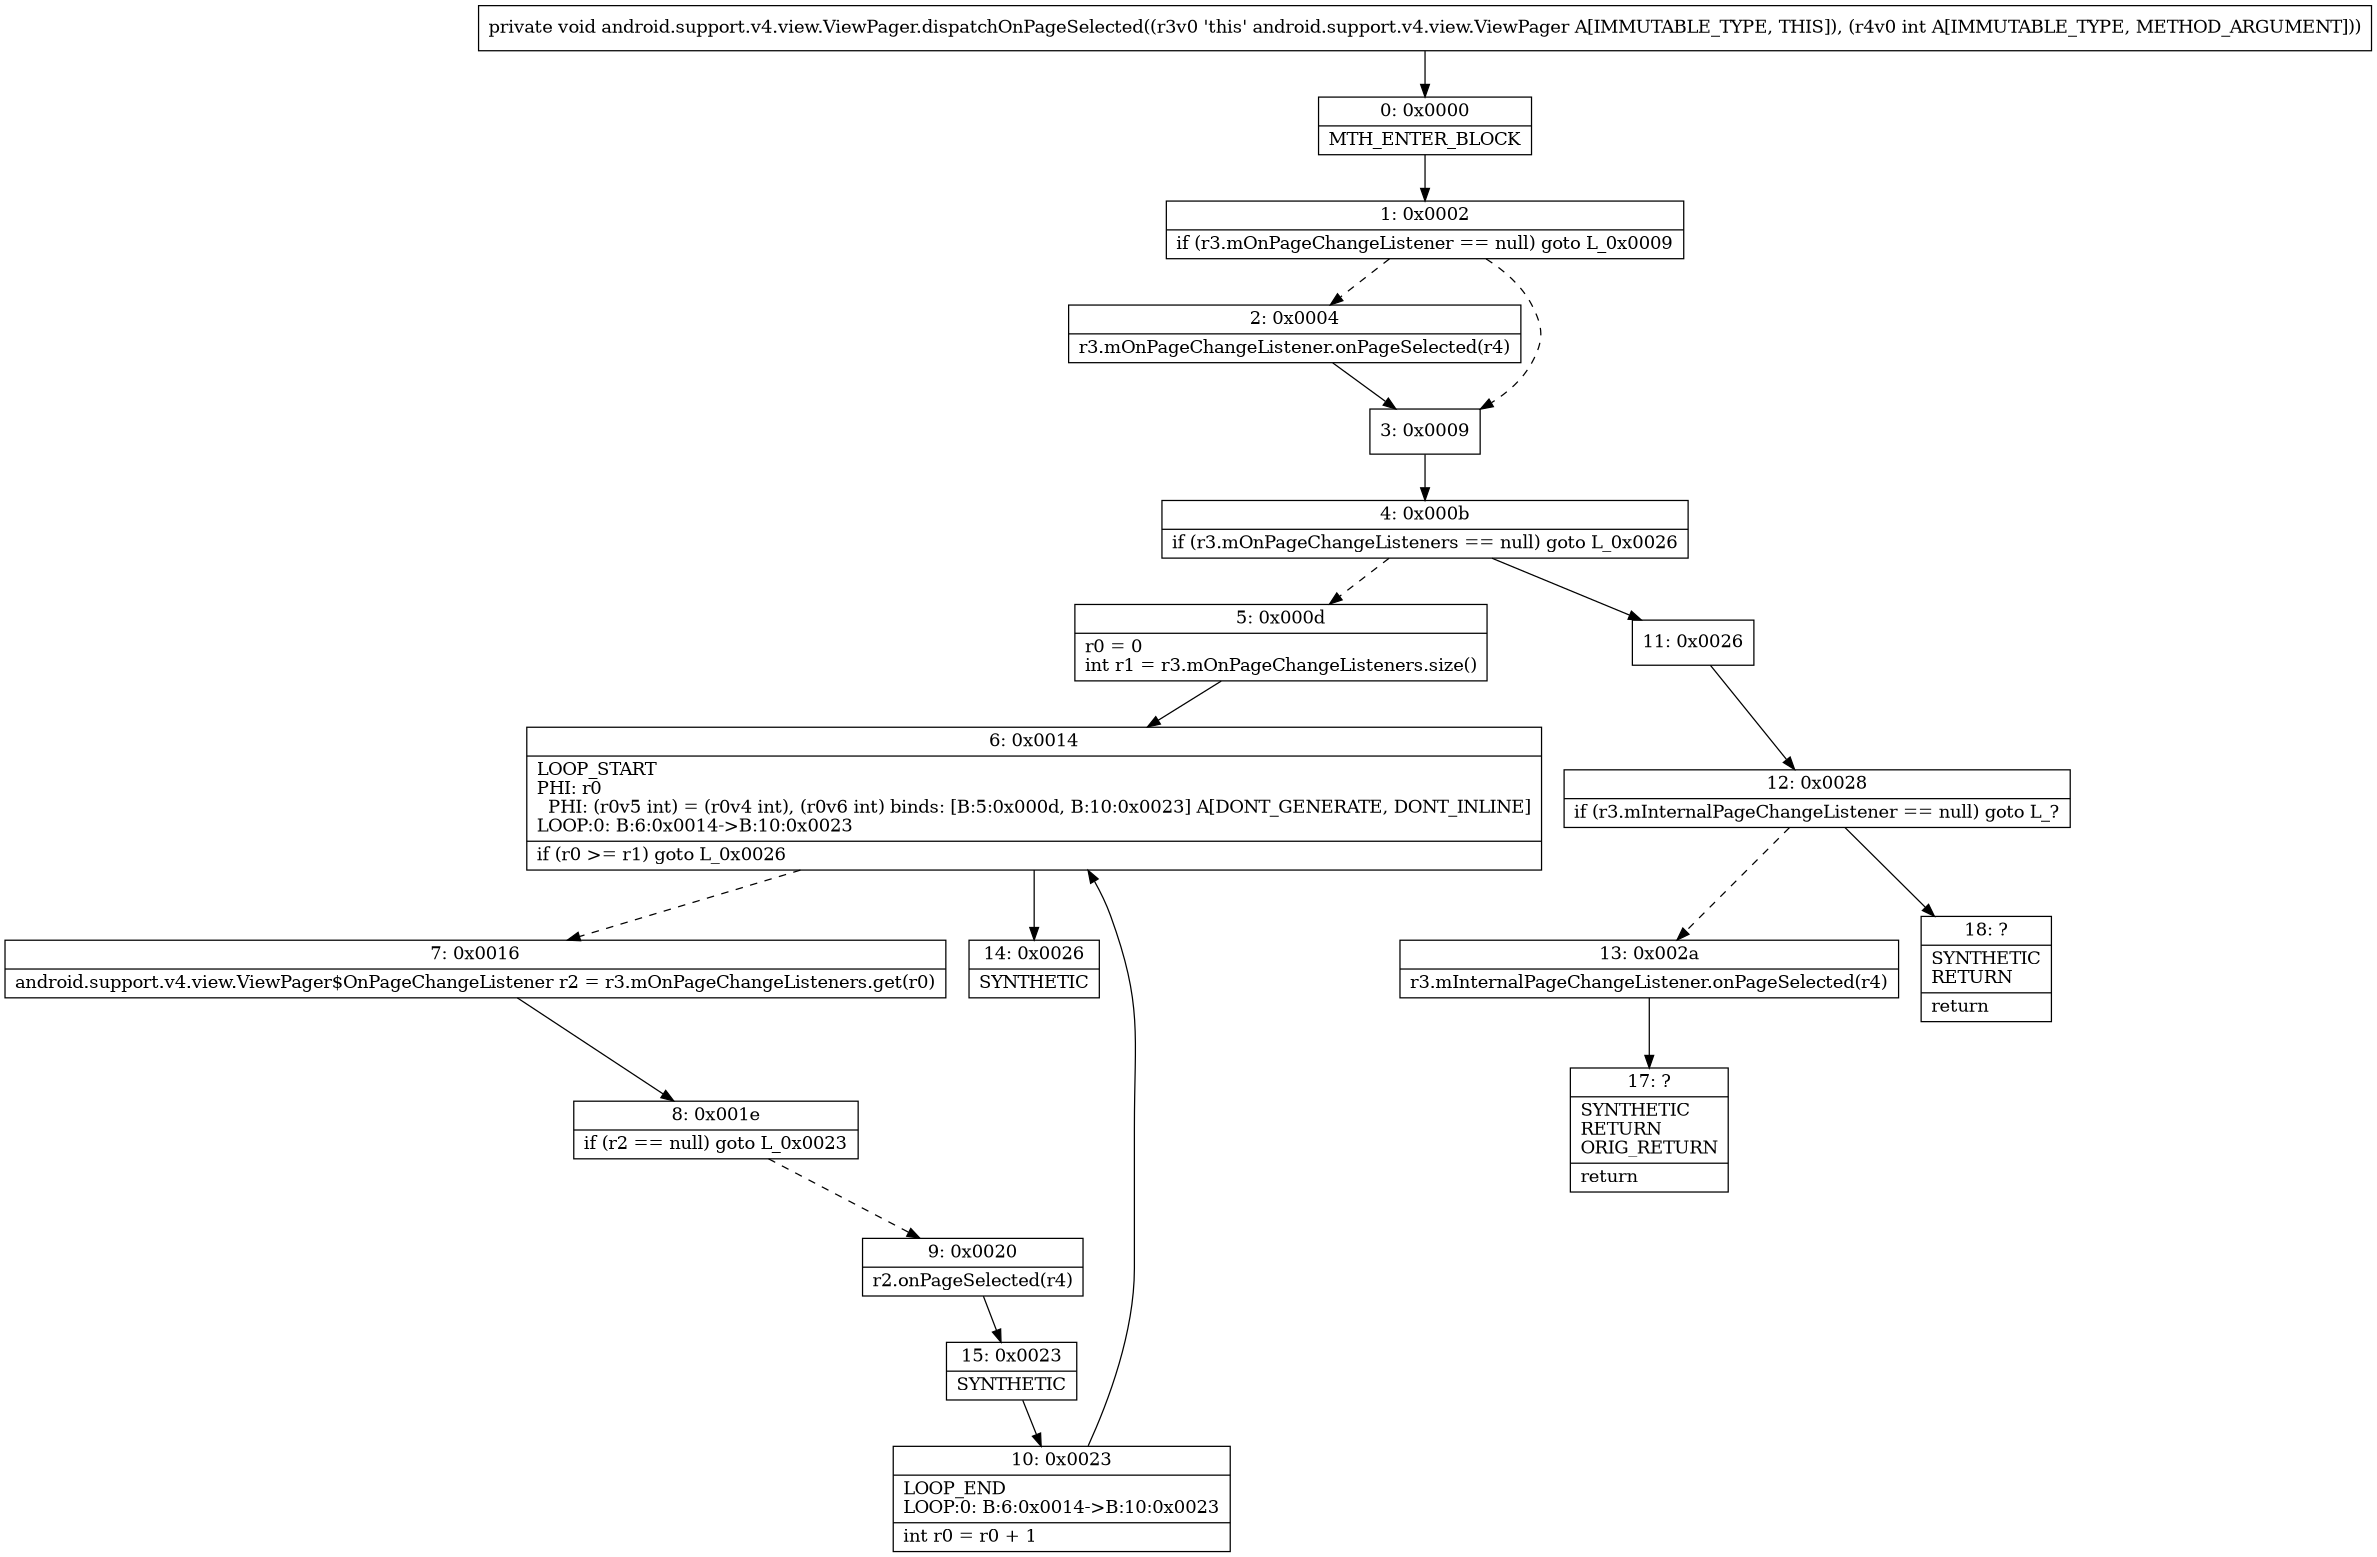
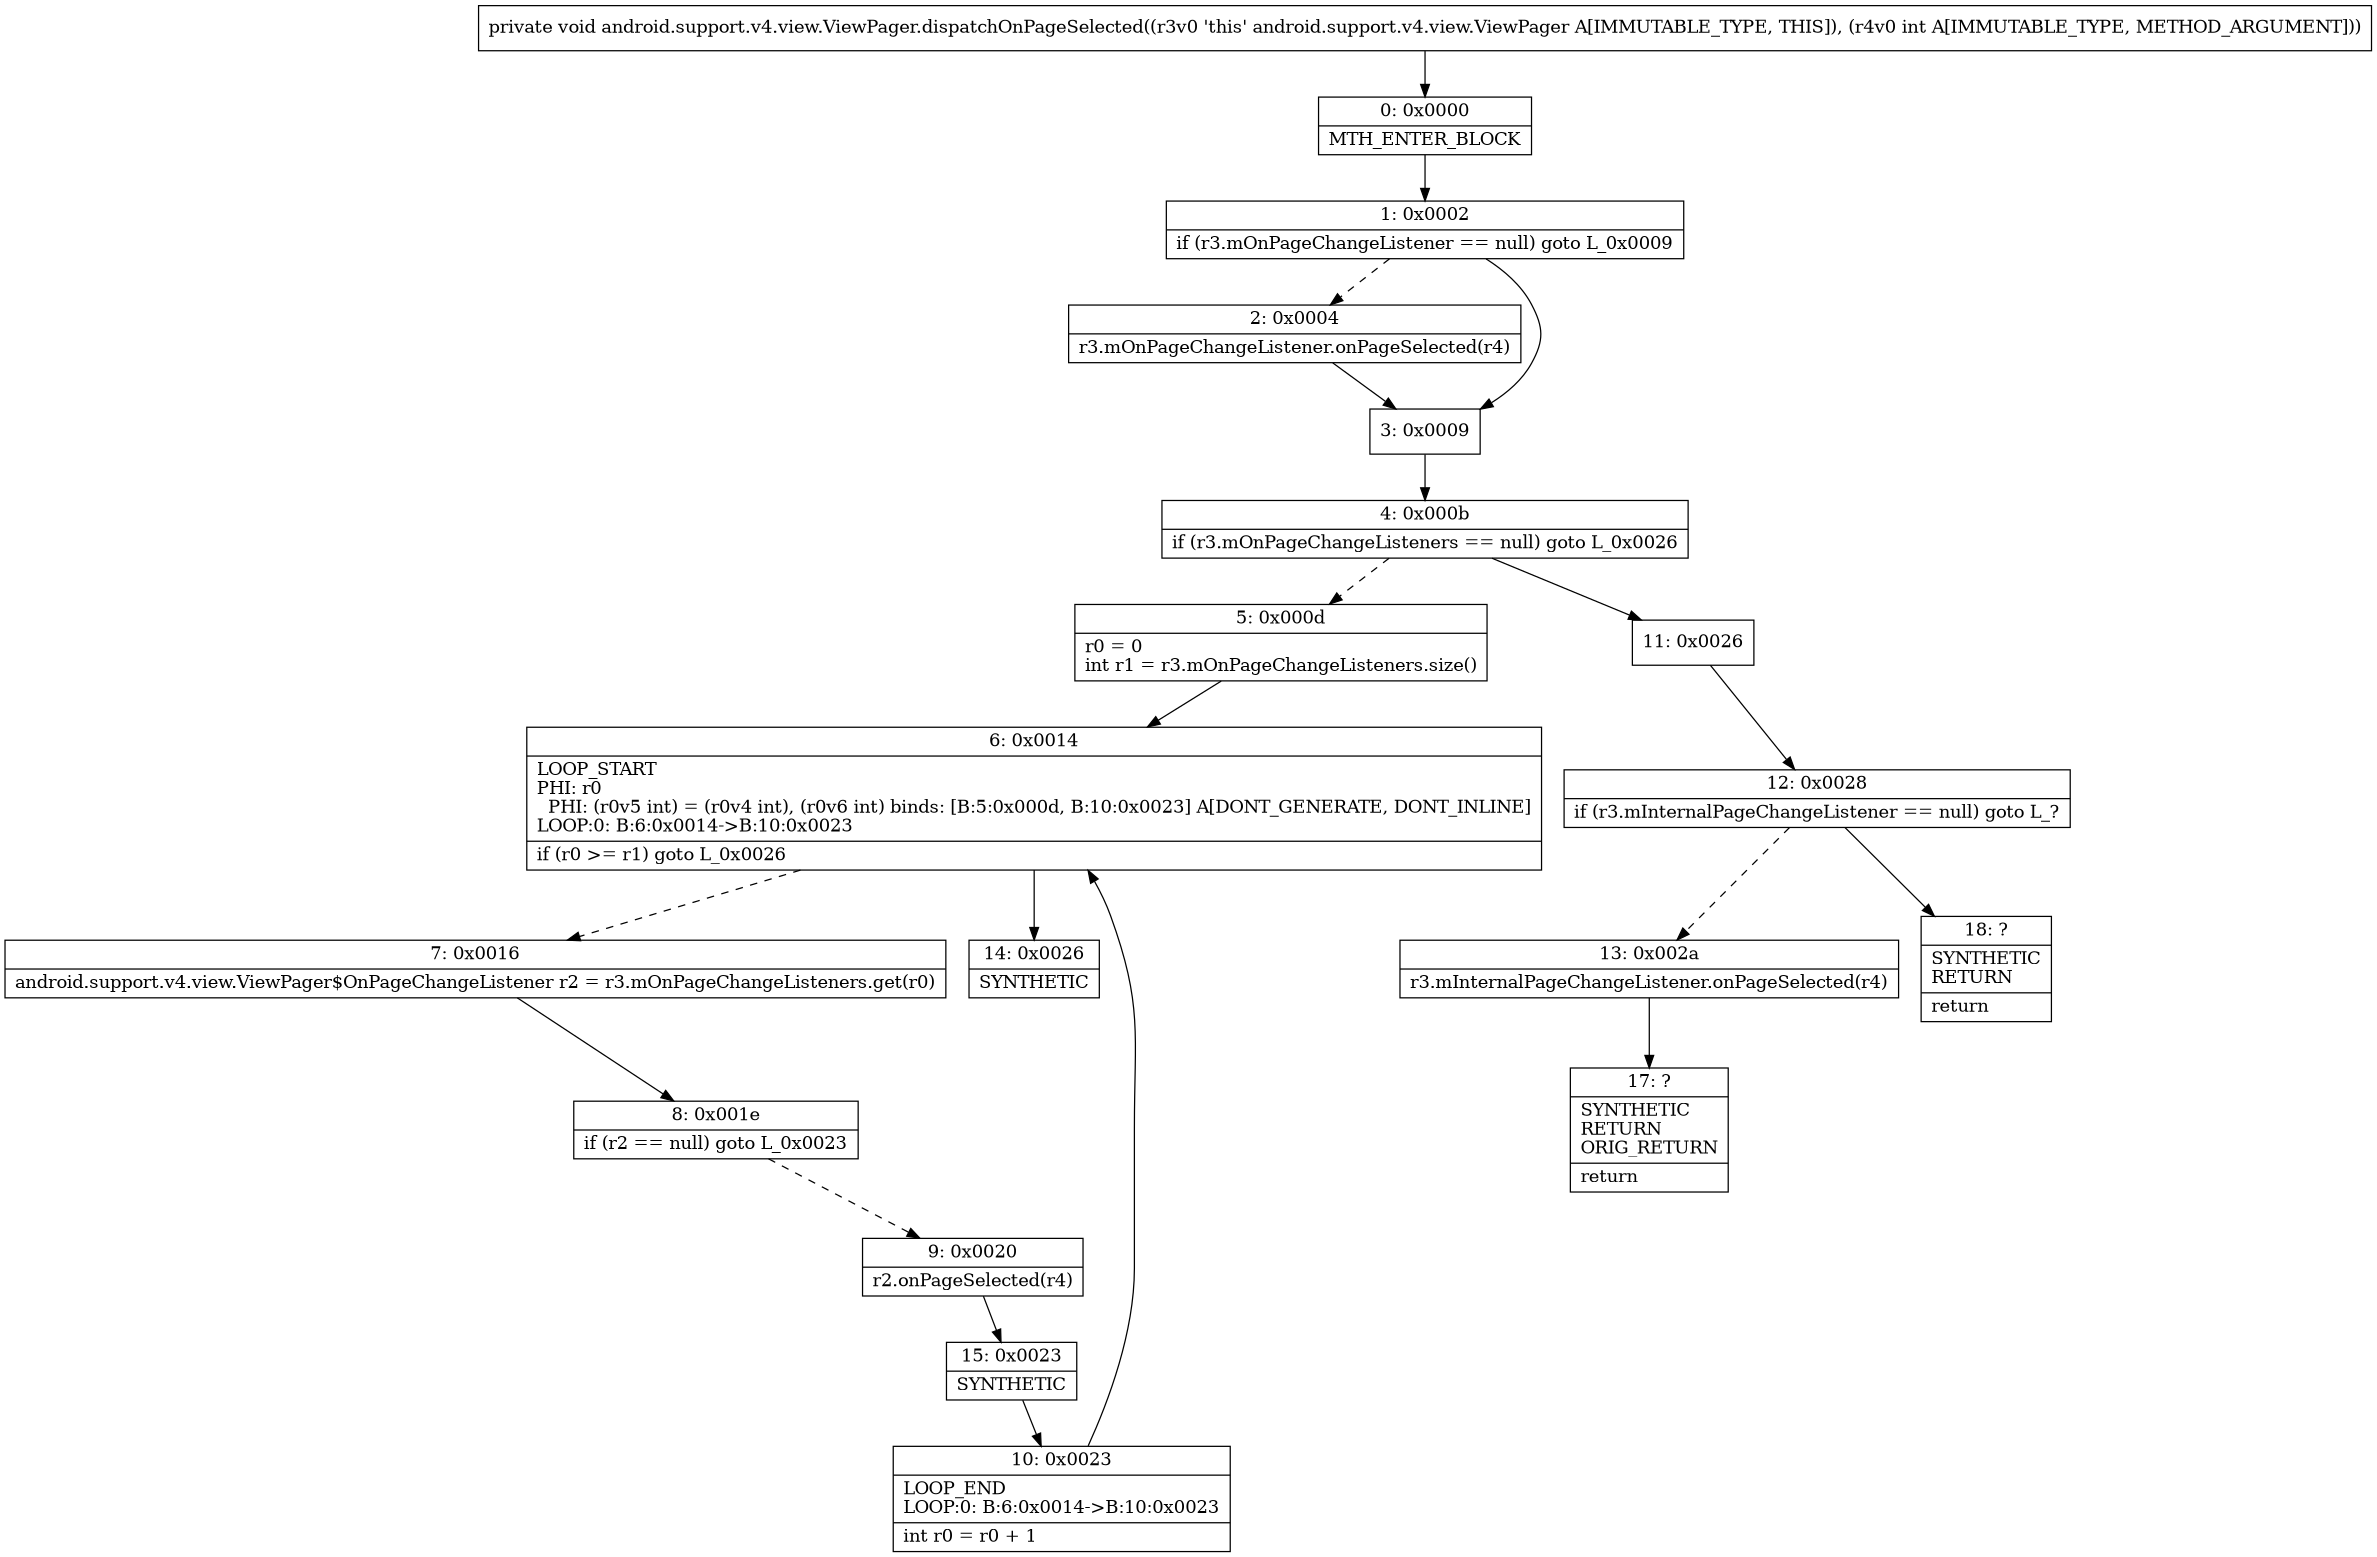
(1540, 330) -> (1540, 330)
